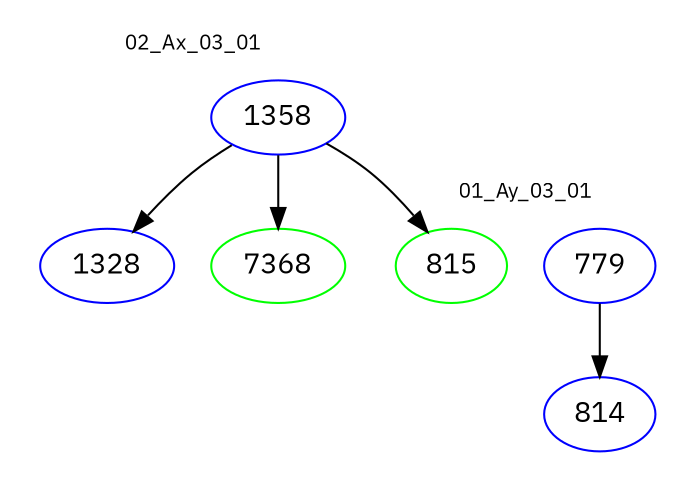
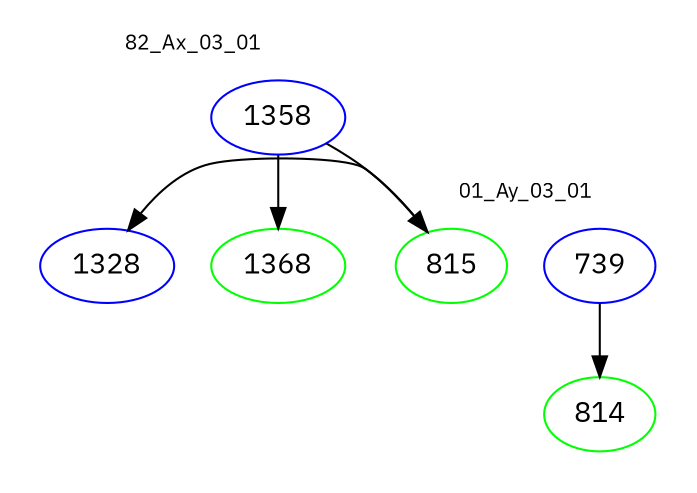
(194, 44) -> (194, 44)
(187, 177) -> (298, 159)
(278, 266) -> (278, 266)
(600, 266) -> (600, 266)
(600, 414) -> (600, 414)
